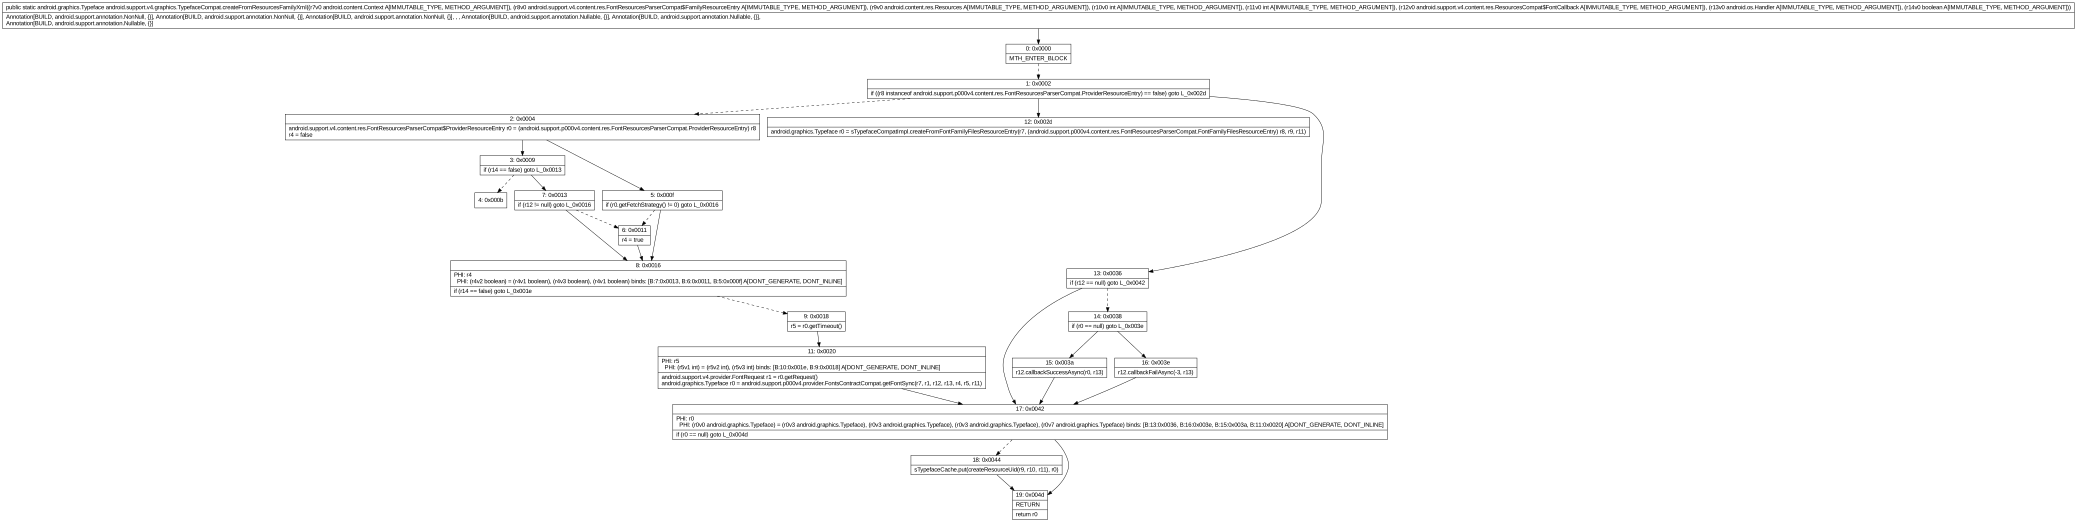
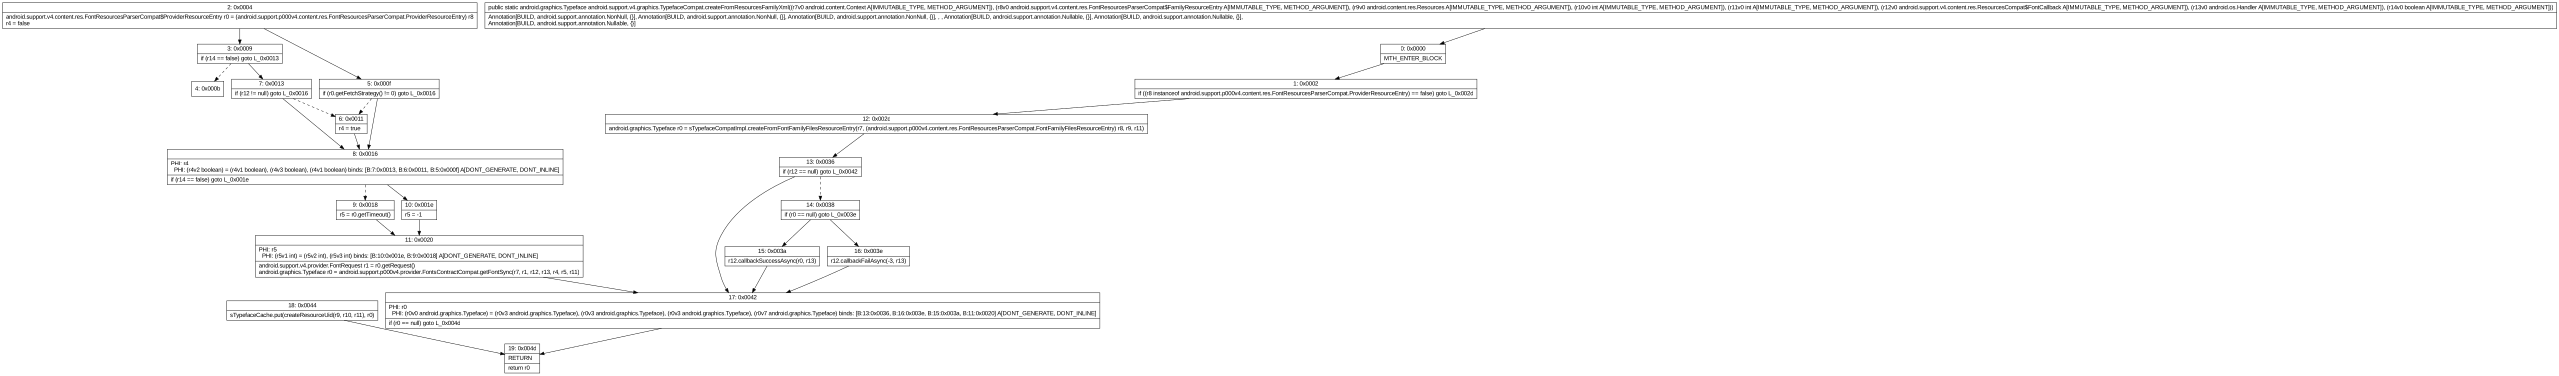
(1038, 69) -> (1362, 71)
(804, 106) -> none
(1321, 198) -> (850, 144)
none -> (419, 210)
(1006, 446) -> none
